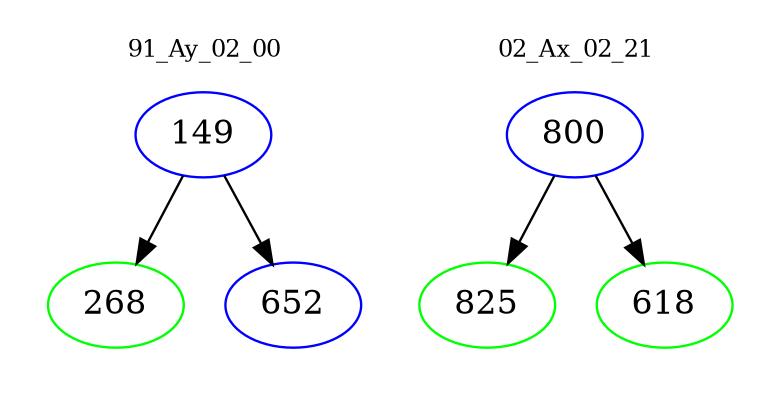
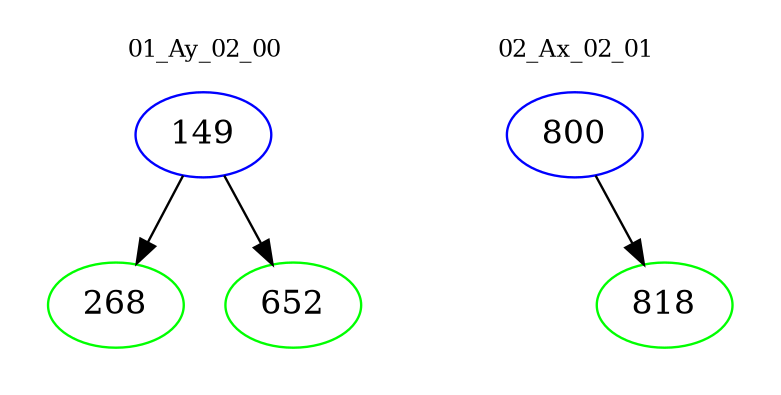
(205, 51) -> (205, 51)
(576, 51) -> (576, 51)
(293, 305) -> (293, 305)
(487, 305) -> none
(665, 305) -> (665, 305)
